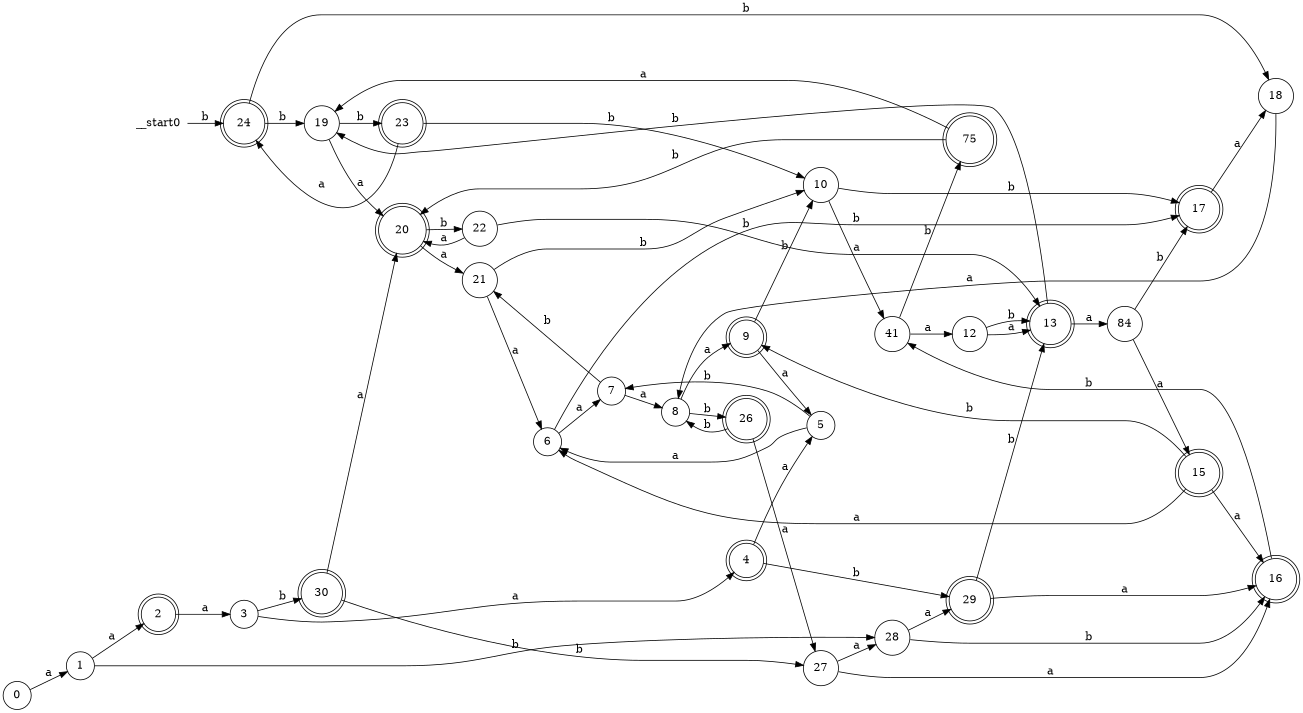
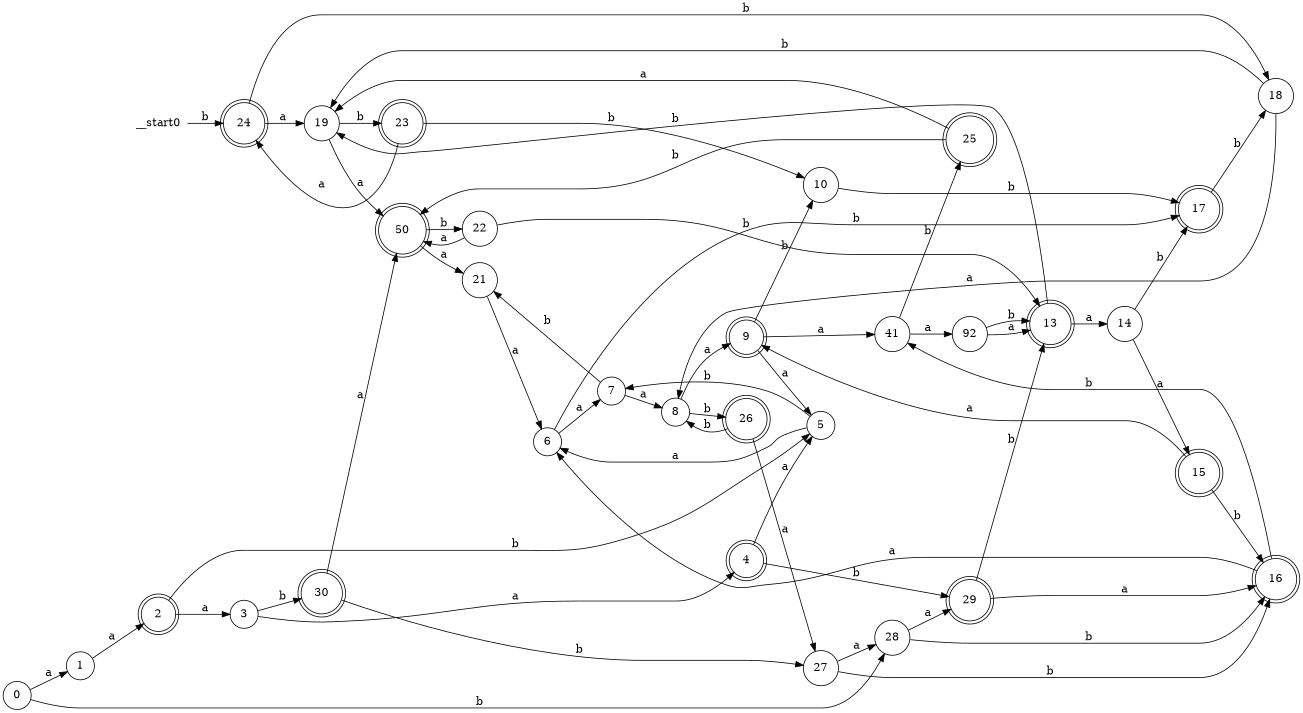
none -> (794, 51)
(283, 117) -> (283, 117)
(970, 140) -> (970, 140)
(1238, 144) -> (1238, 144)
(402, 230) -> (402, 230)
(649, 249) -> none
(855, 259) -> (815, 336)
(1125, 324) -> (1125, 324)
(970, 334) -> (970, 334)
(970, 409) -> (970, 409)
(1238, 516) -> (1238, 516)
(875, 524) -> (886, 560)
none -> (491, 550)
(481, 659) -> (465, 708)
(1050, 672) -> (1050, 672)
